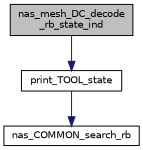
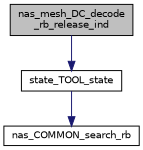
(72, 20) -> (72, 20)
(72, 81) -> (72, 81)
